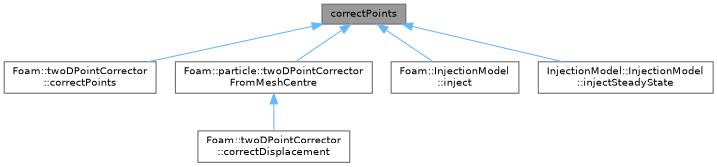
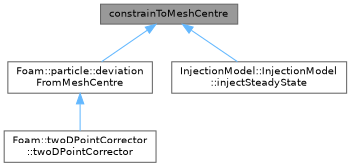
(364, 14) -> (169, 14)
(80, 77) -> none
(274, 77) -> (80, 77)
(455, 77) -> none
(274, 147) -> (80, 147)
